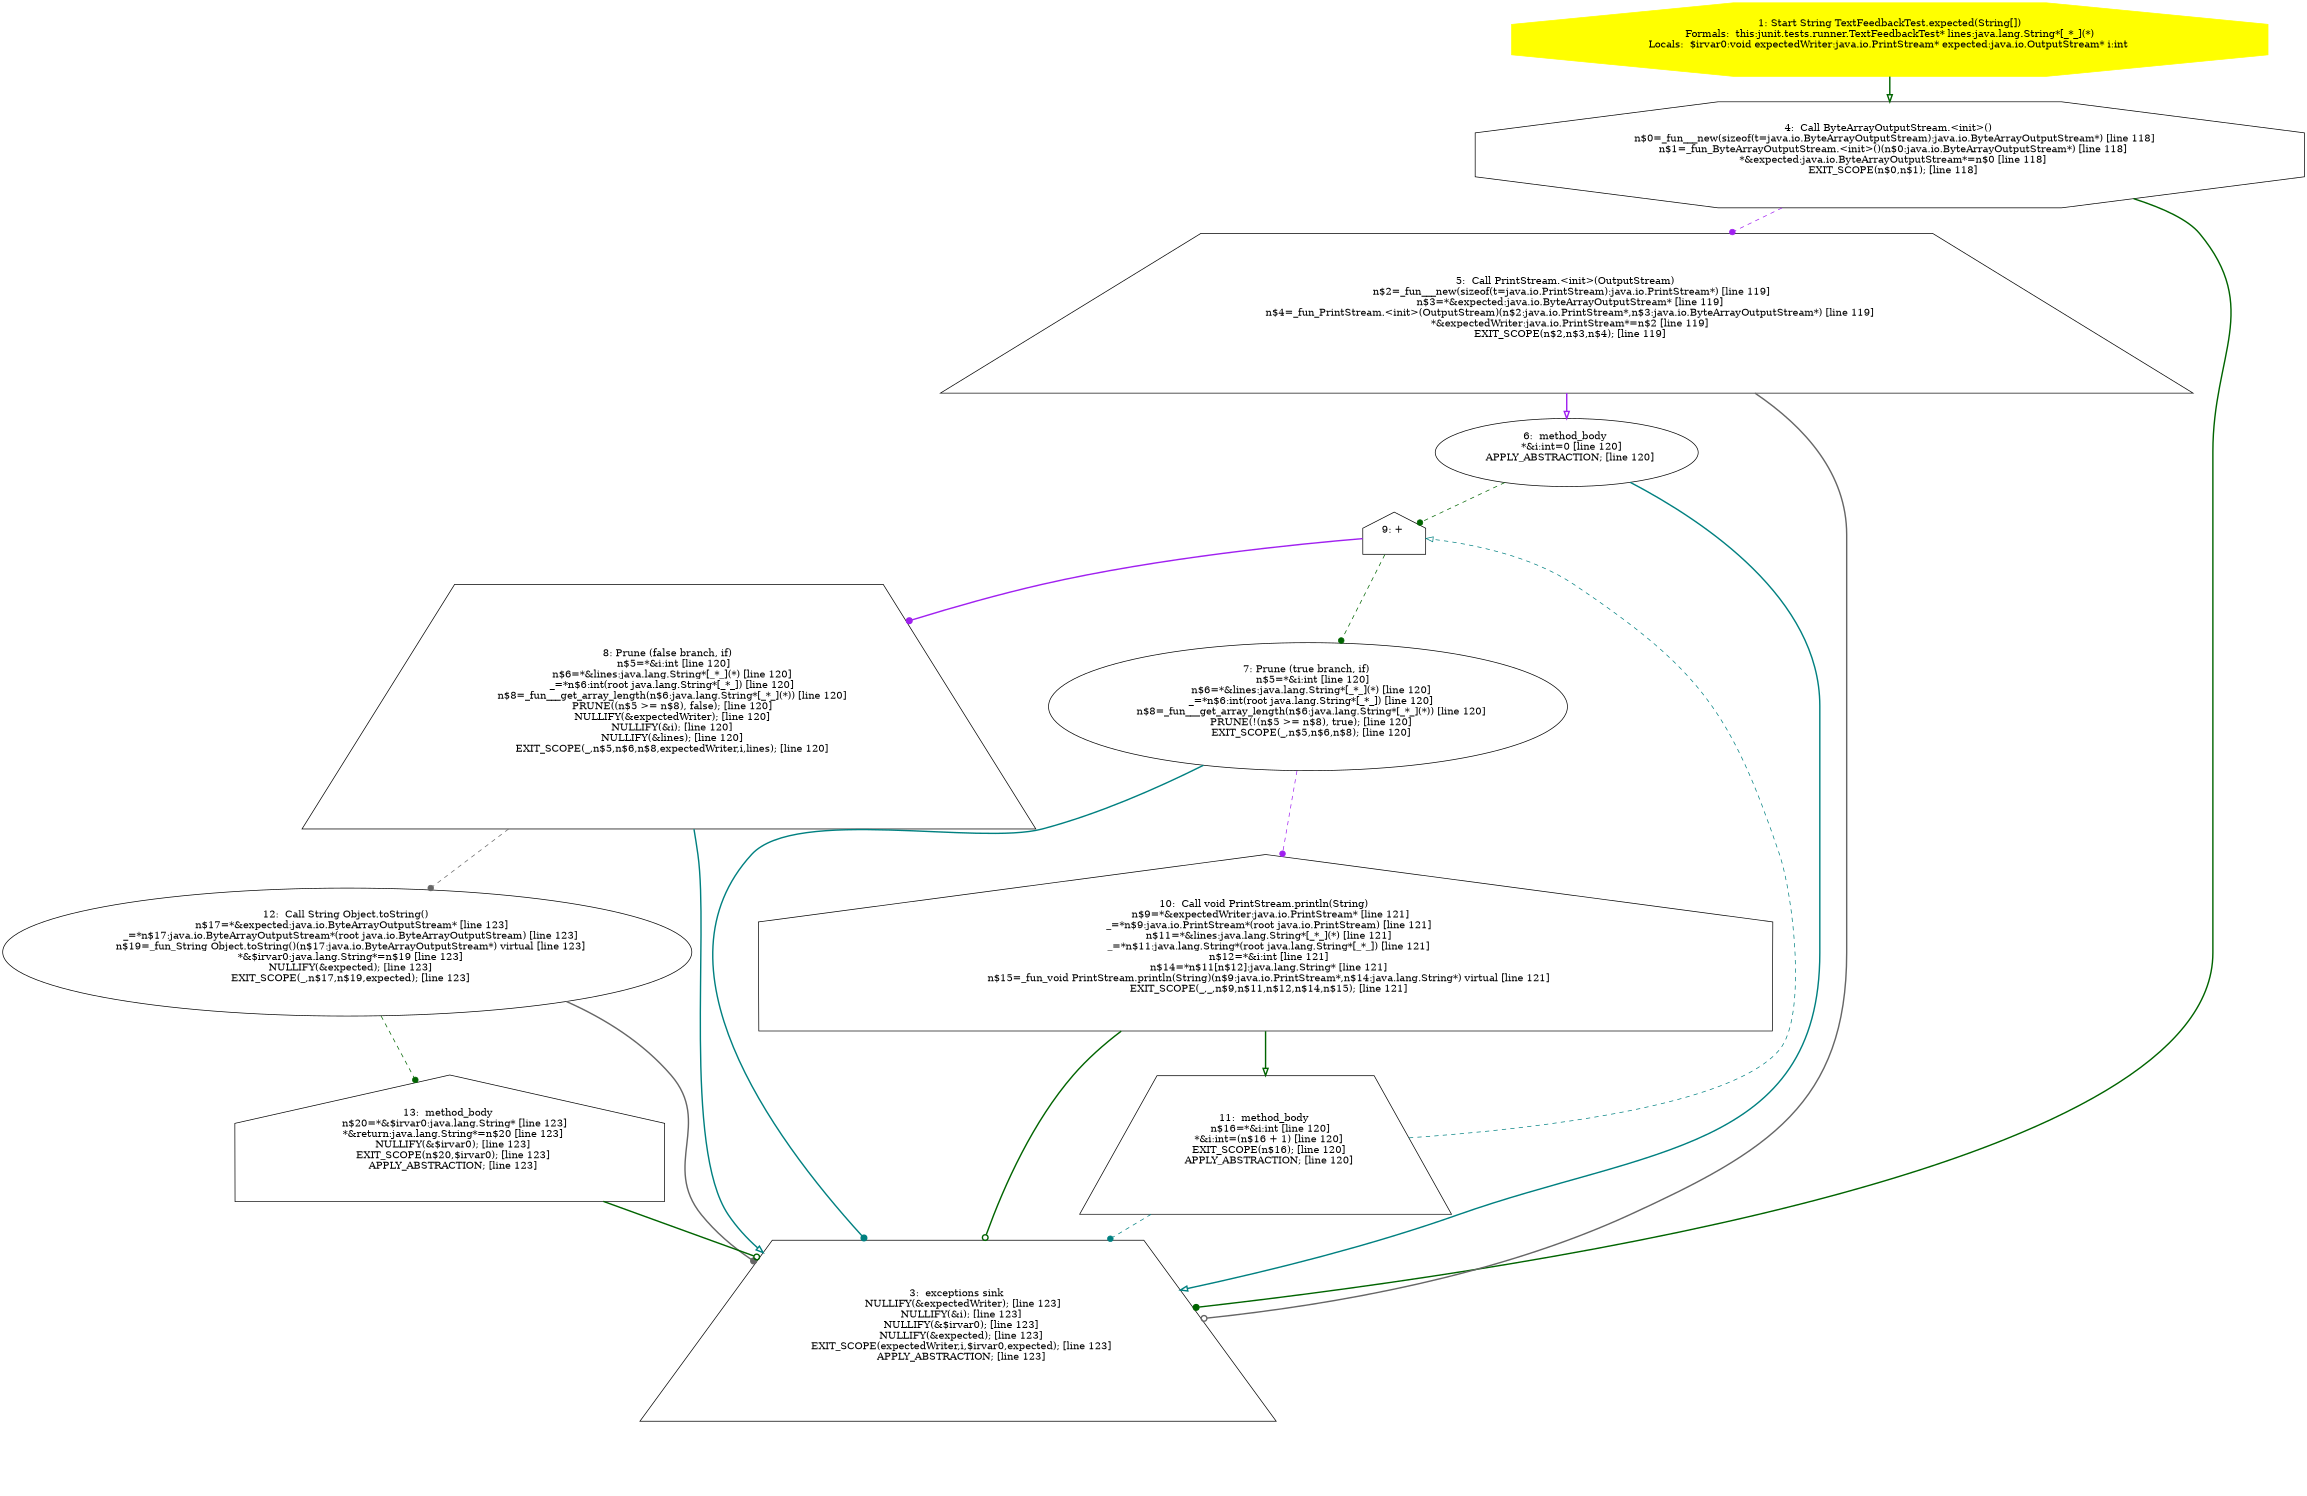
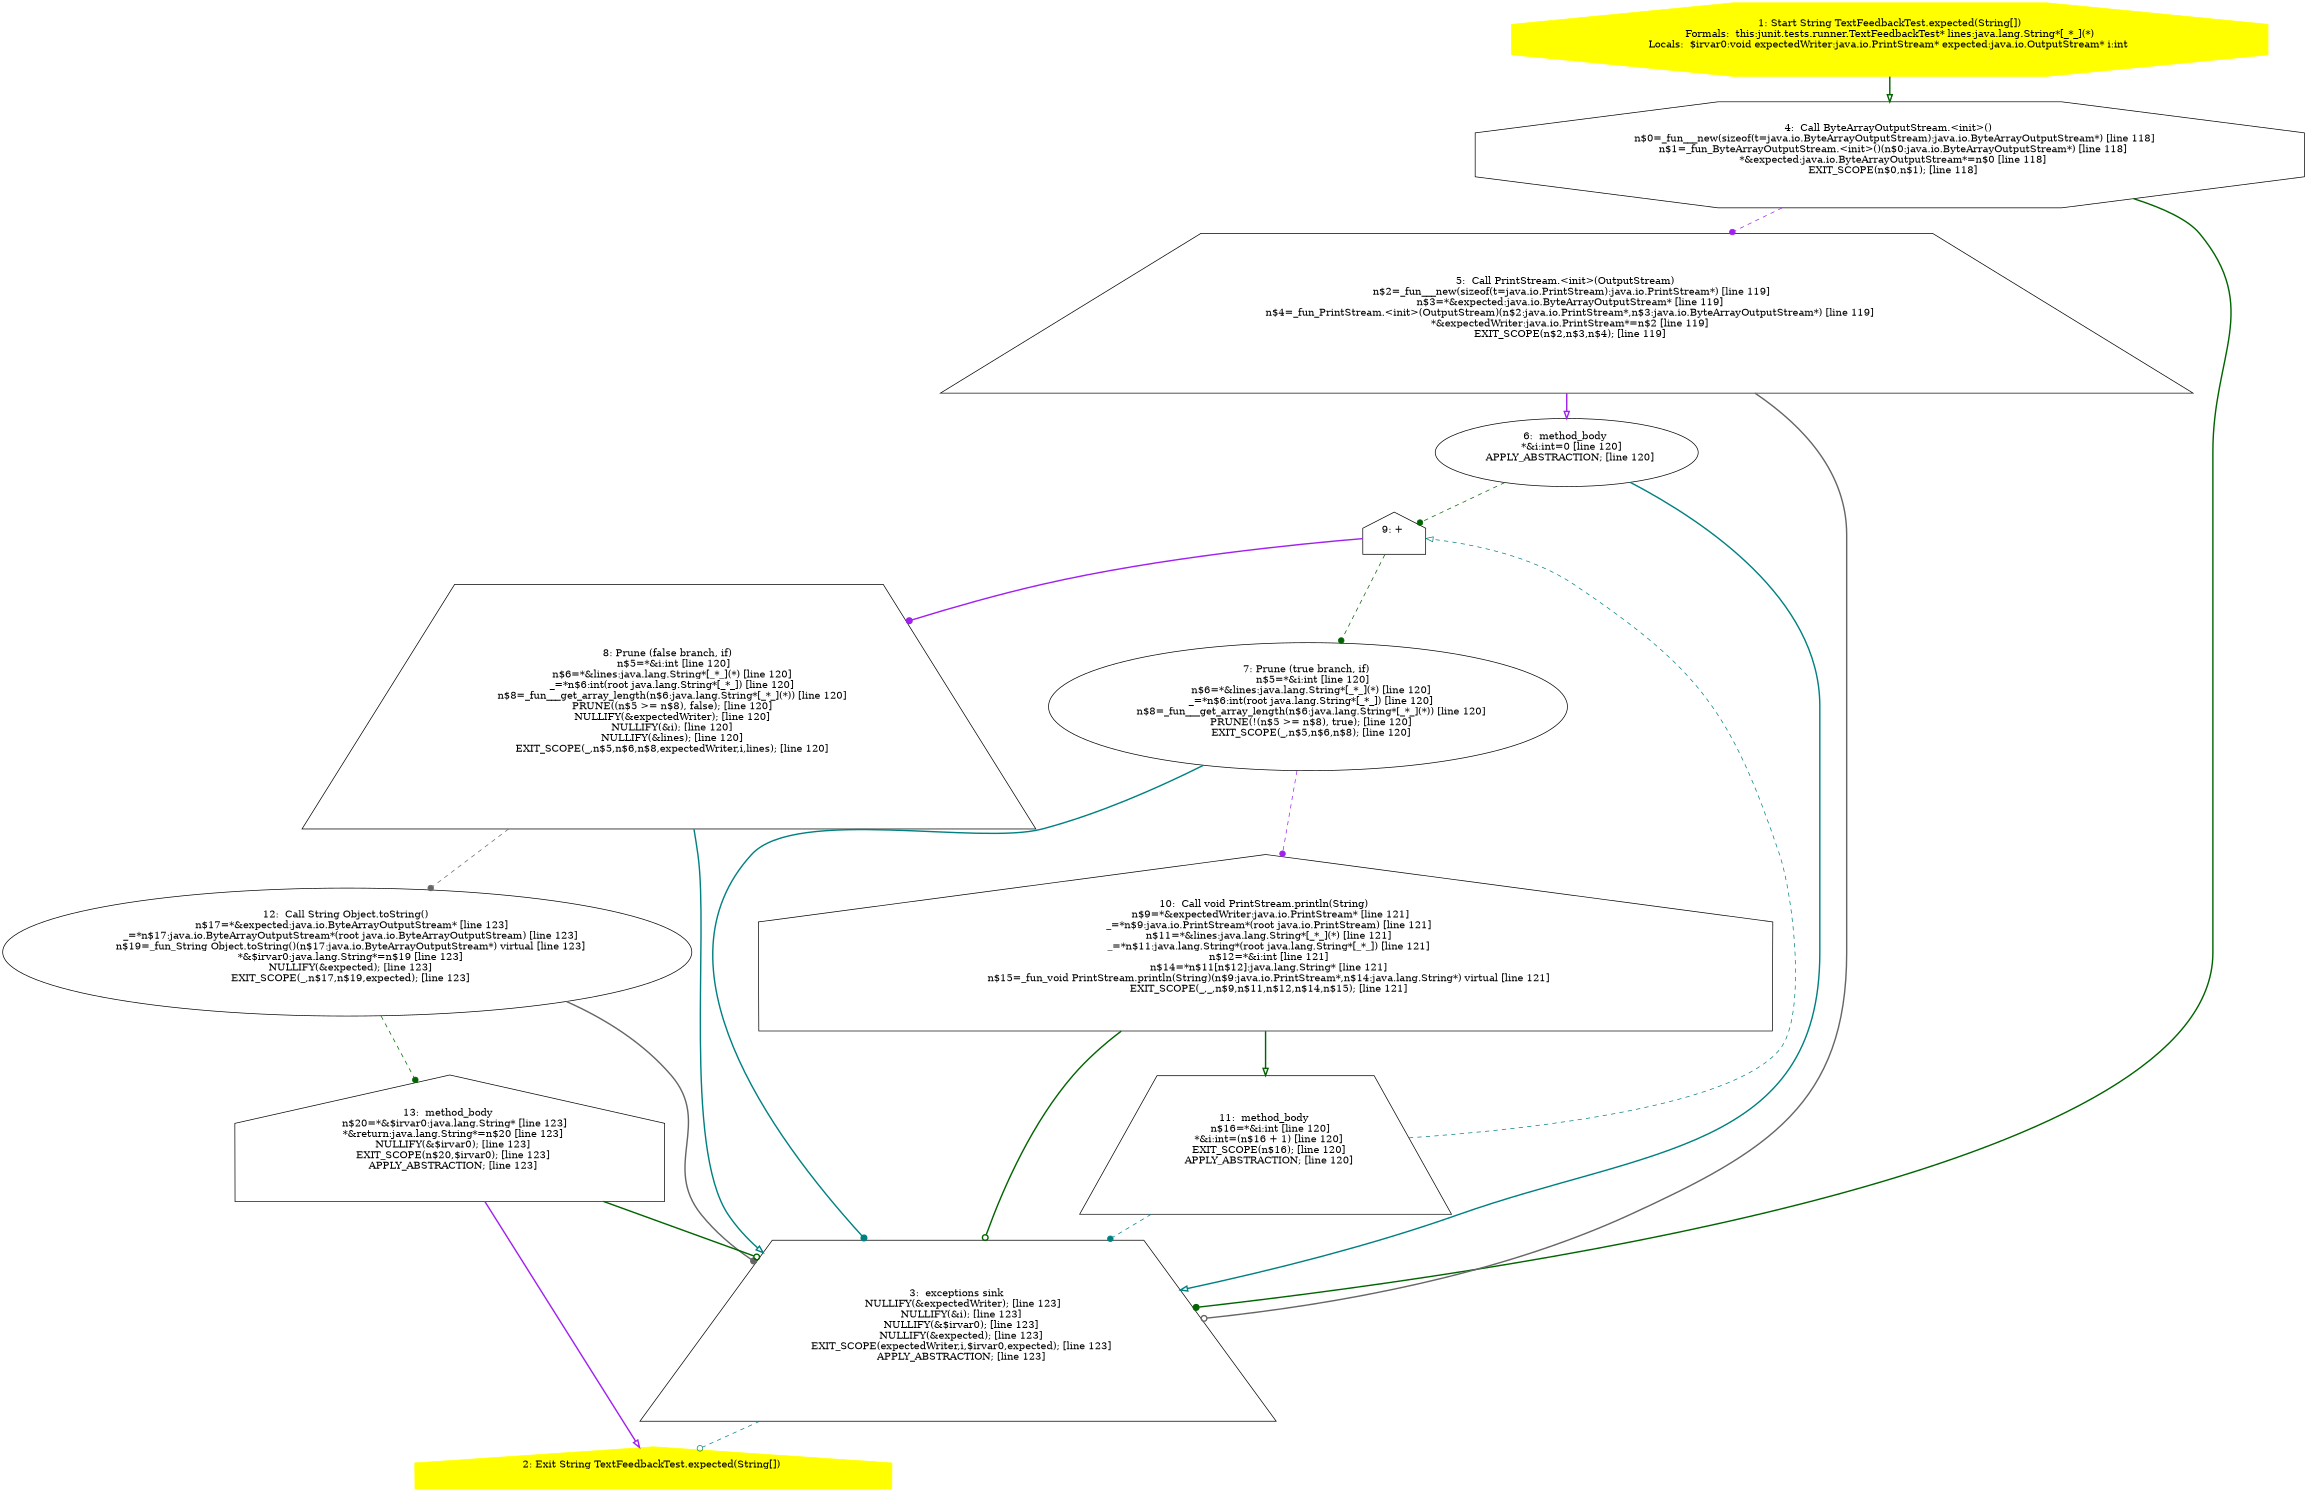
none -> (653, 1470)
